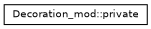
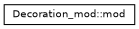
(76, 15) -> (69, 15)
